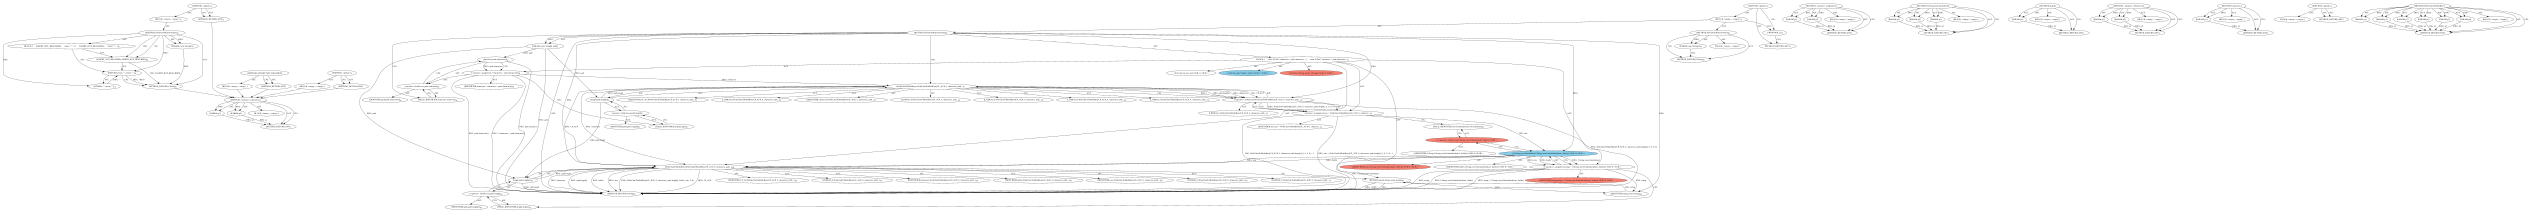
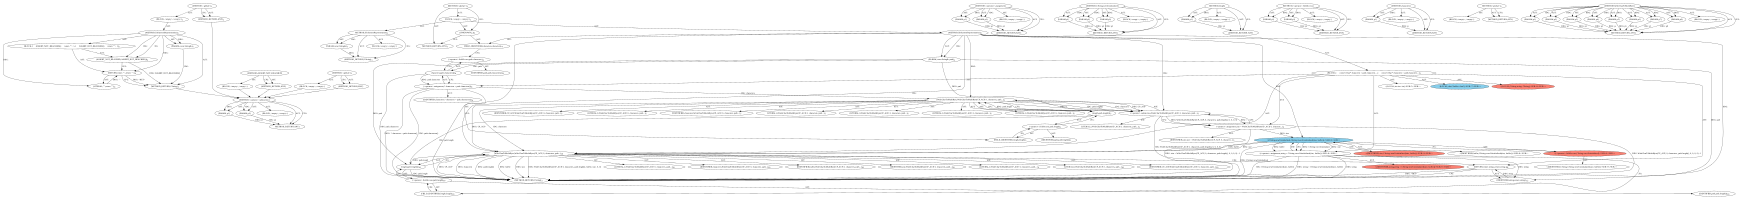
none -> (1593, 19)
none -> (1614, 19)
(449, 77) -> (443, 81)
(432, 92) -> (475, 39)
(1458, 127) -> none
